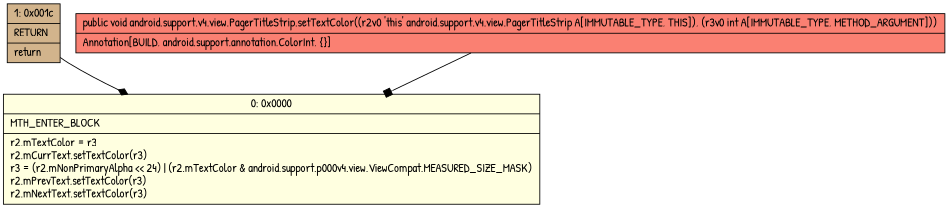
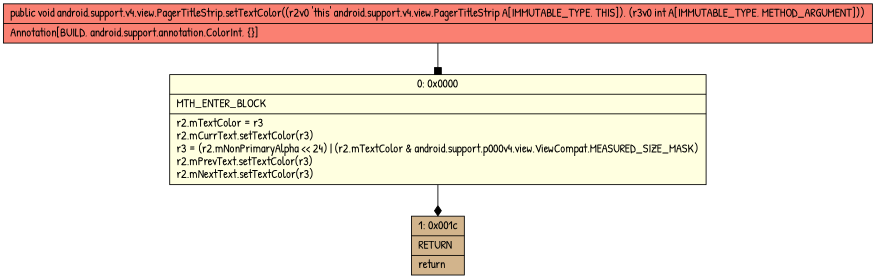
(89, 75) -> (438, 195)
